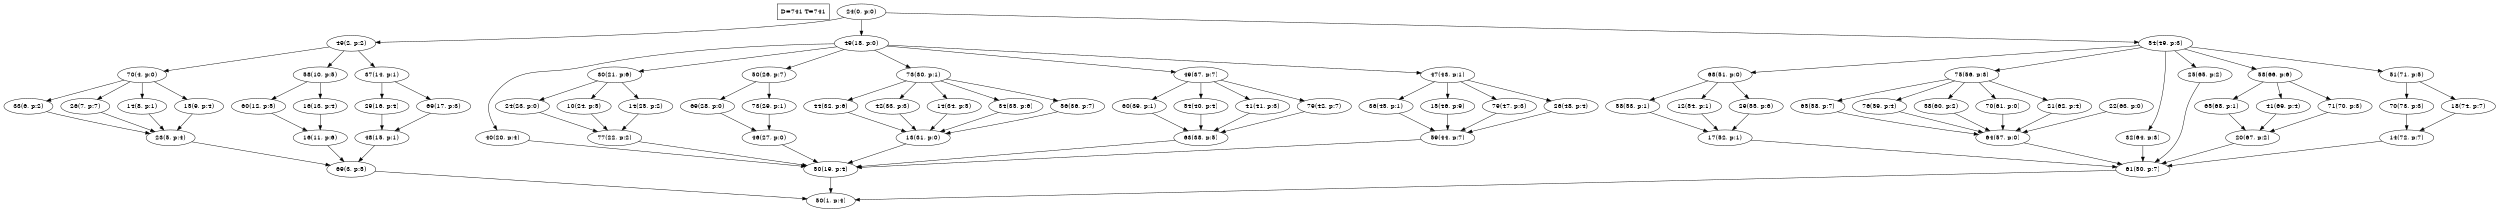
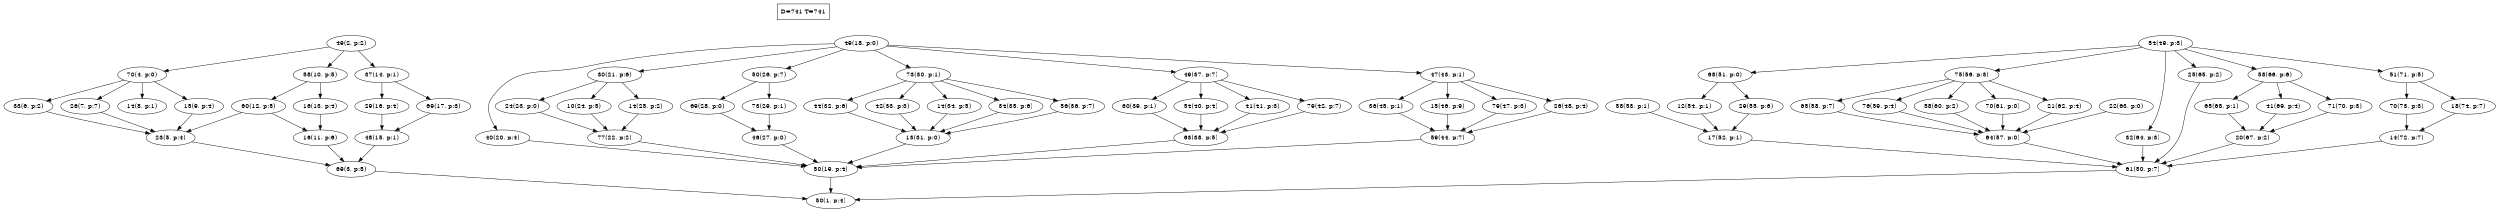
(861, 12) -> none
(1681, 90) -> none
(155, 120) -> (216, 121)
